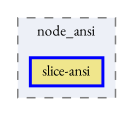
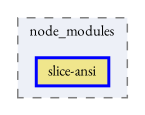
(67, 32) -> (73, 32)
